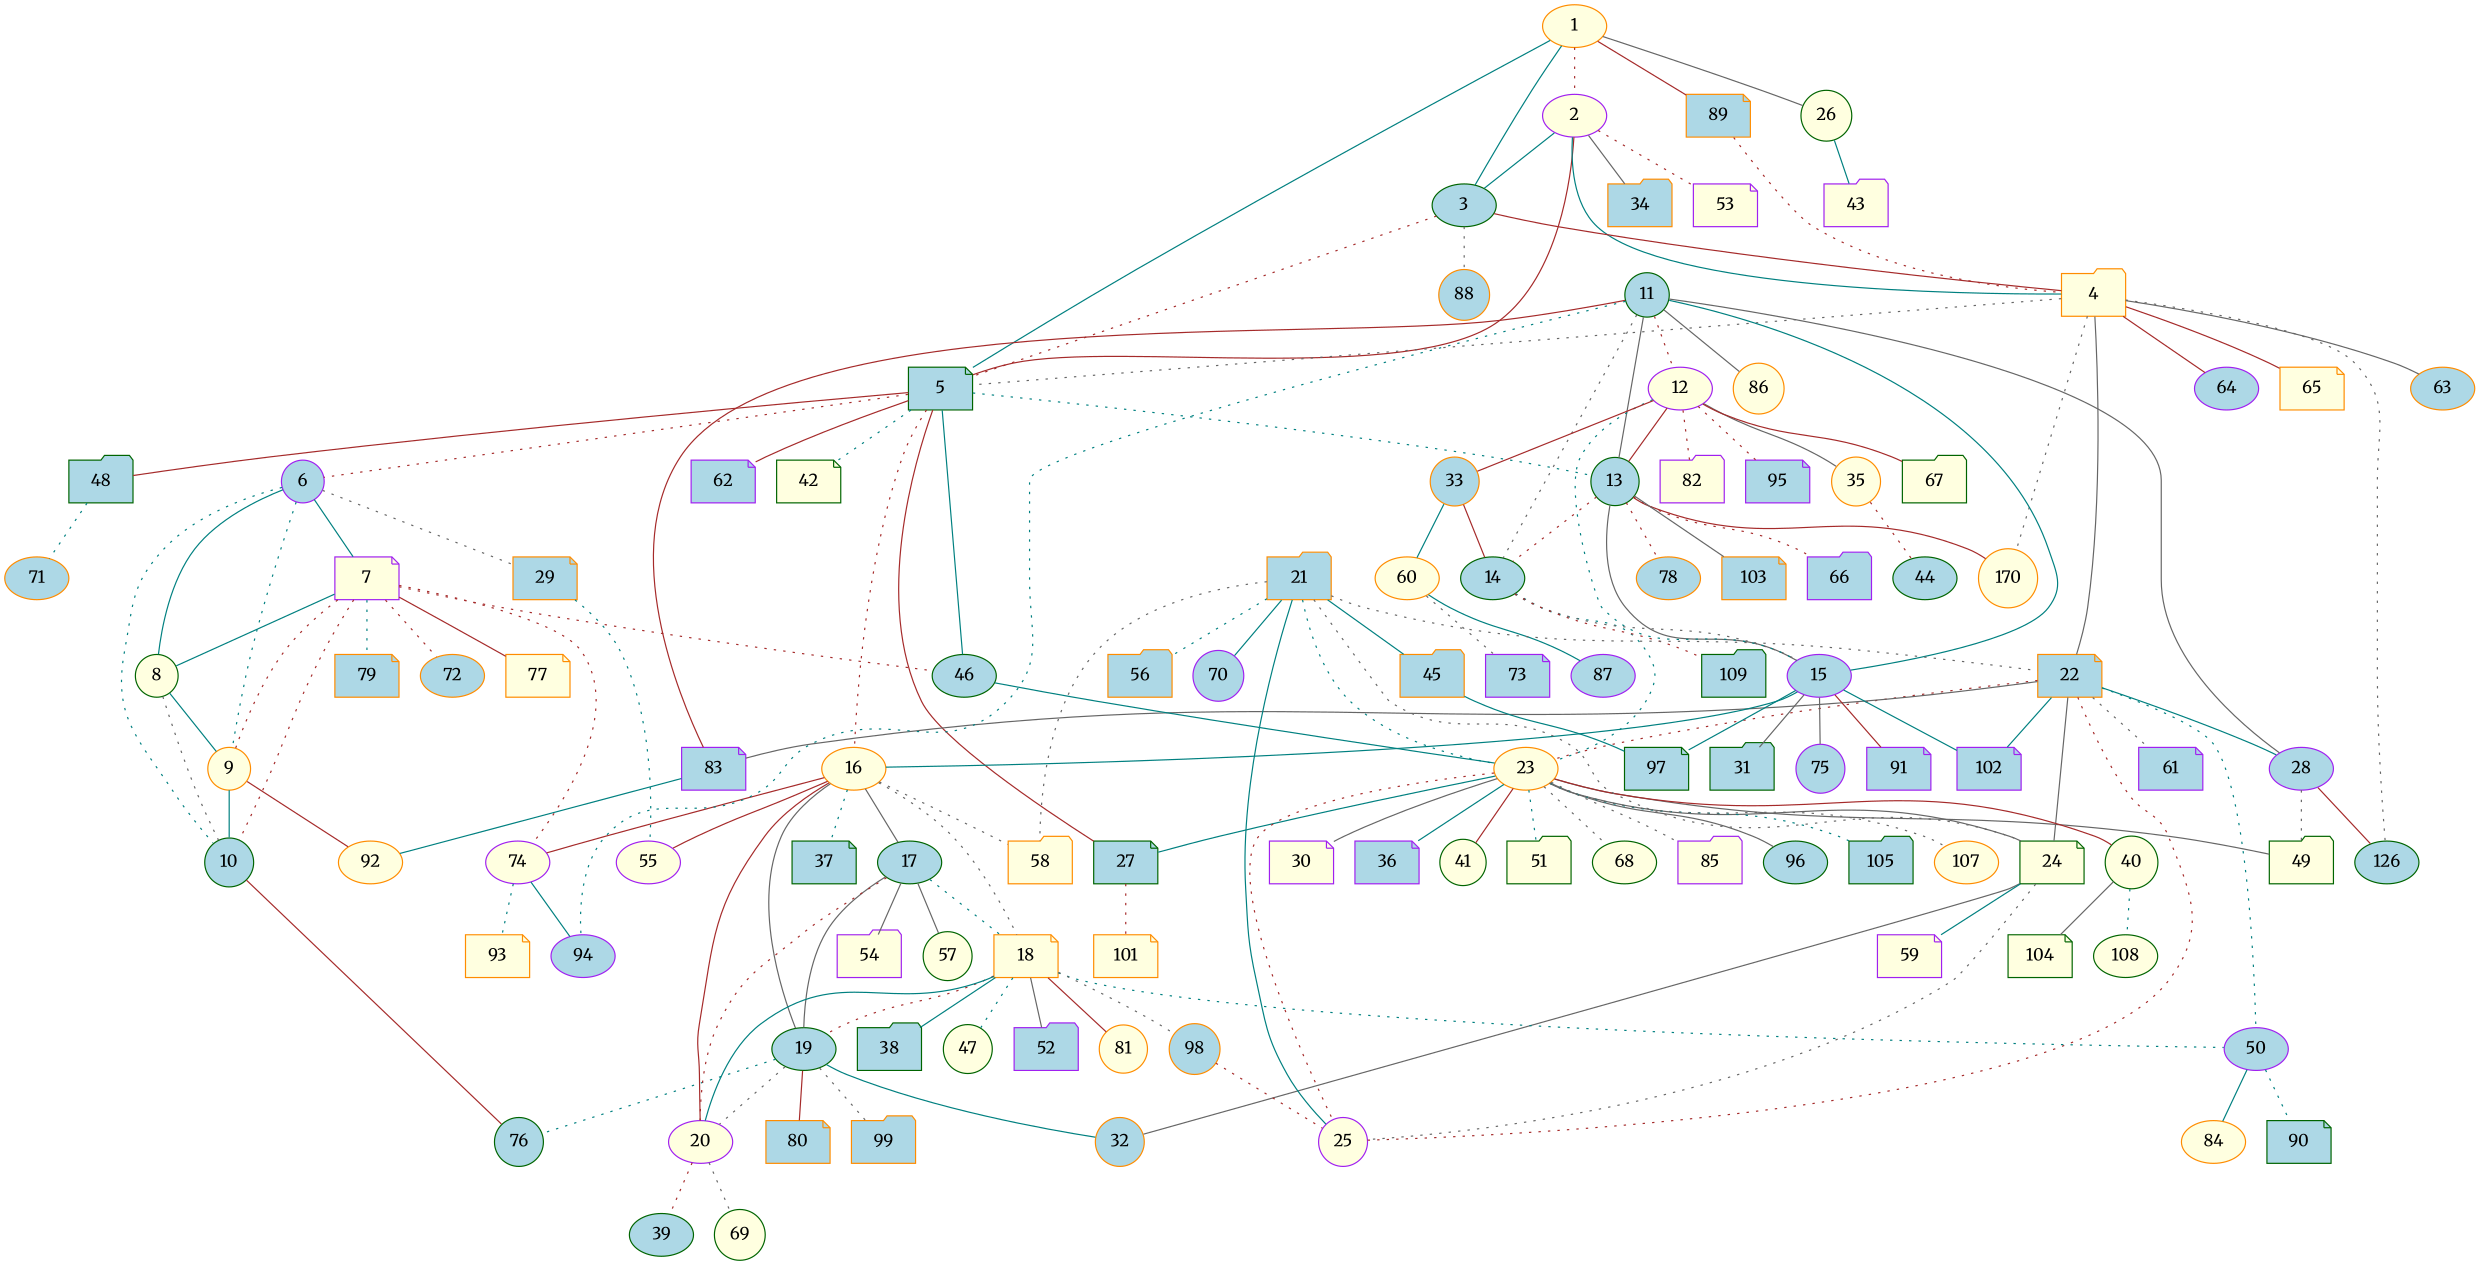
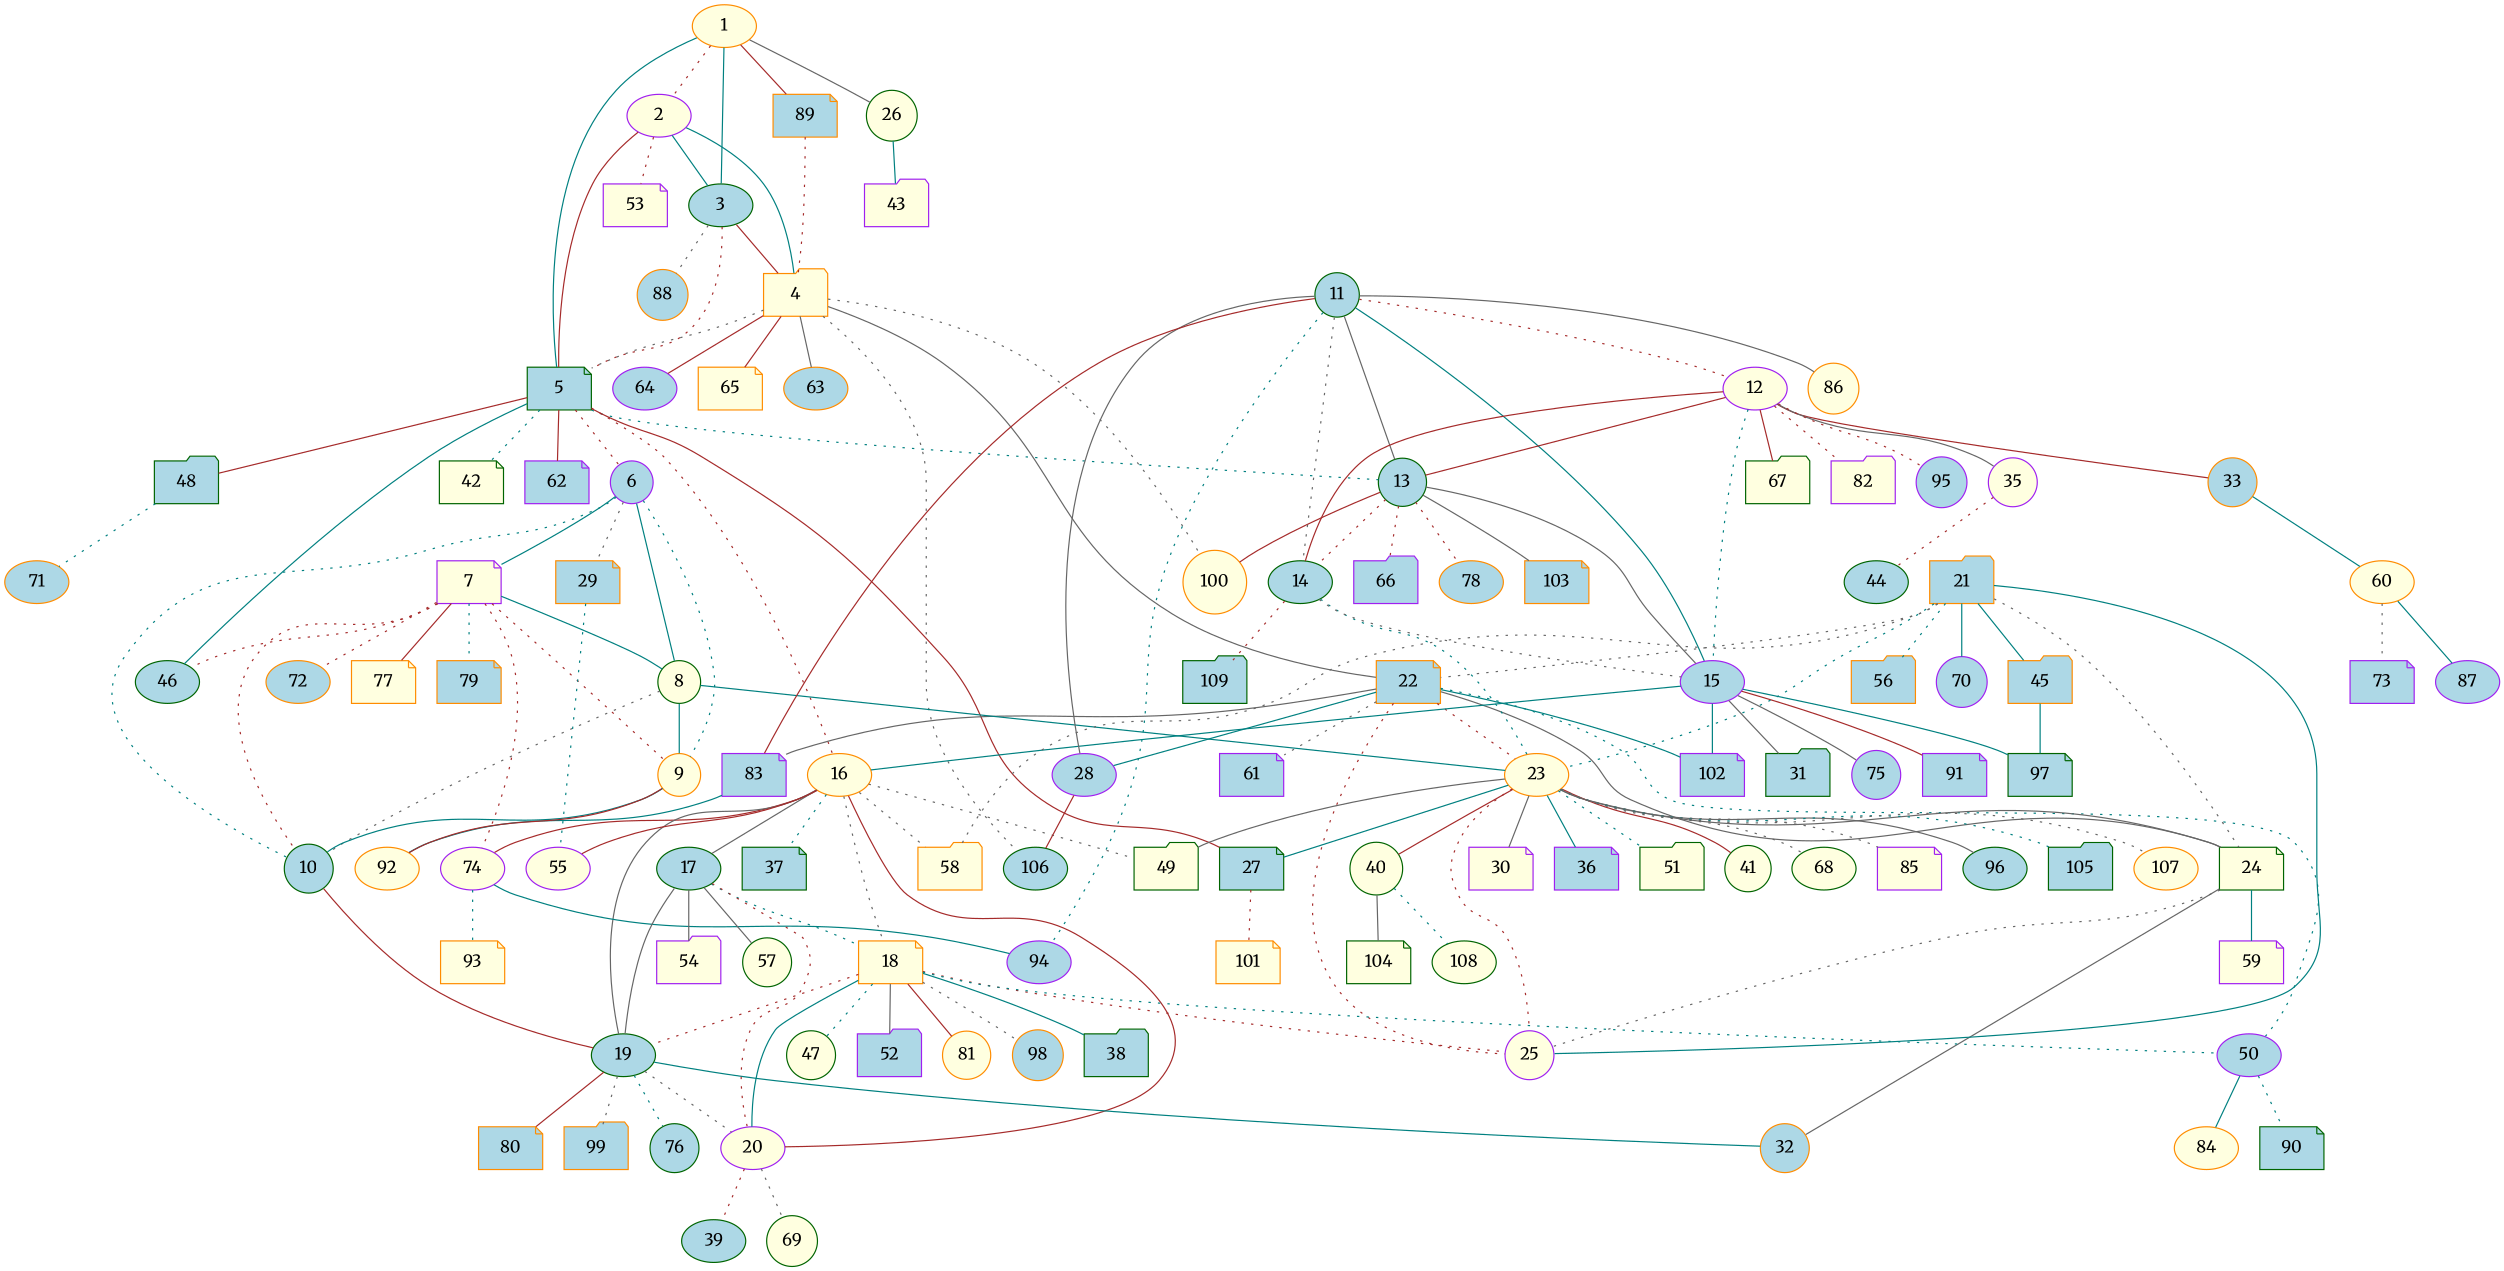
(1640, 205) -> none
(1778, 482) -> (1942, 482)
(1856, 482) -> (2013, 482)
(1474, 531) -> (1481, 420)
(2008, 578) -> (1215, 582)
(1244, 725) -> (1123, 730)
(2301, 816) -> (1001, 821)
(1710, 863) -> (1910, 869)
(2387, 863) -> (1036, 869)
(374, 1002) -> (443, 994)
(1264, 1092) -> (1213, 1019)
